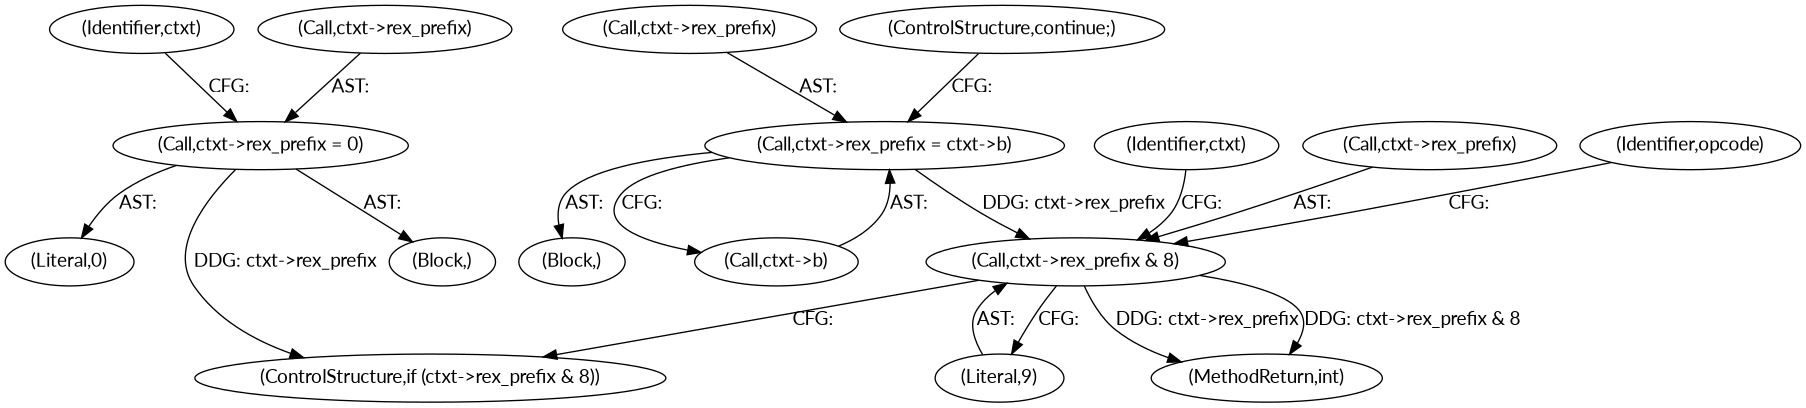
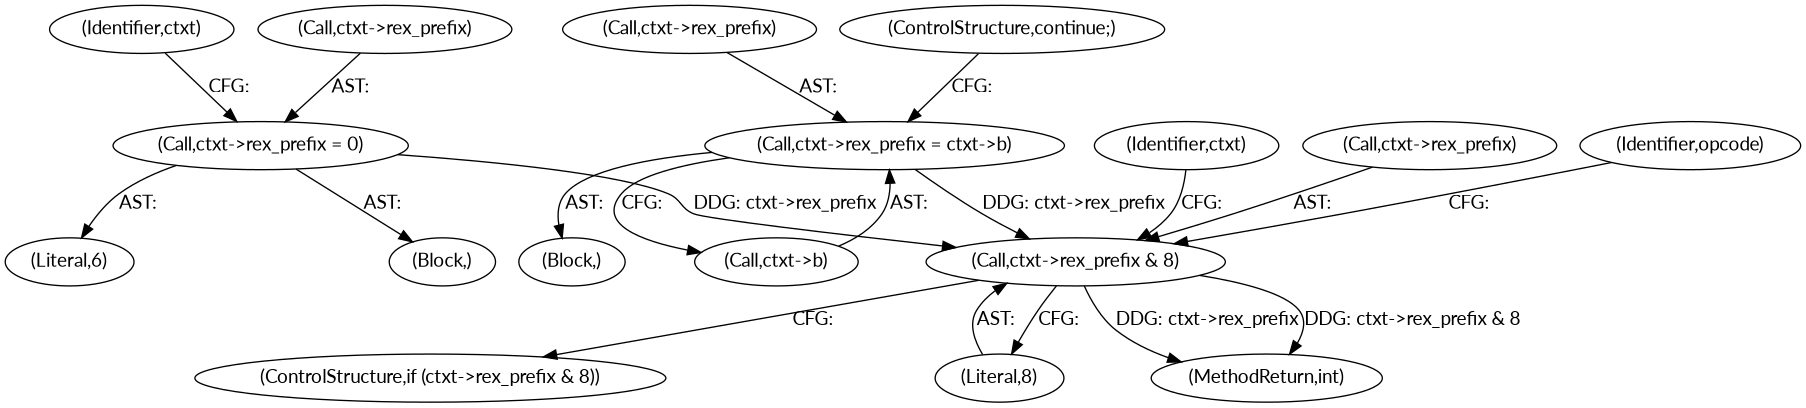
(70, 262) -> (70, 262)
(191, 280) -> (673, 196)
(1000, 378) -> (1000, 378)
